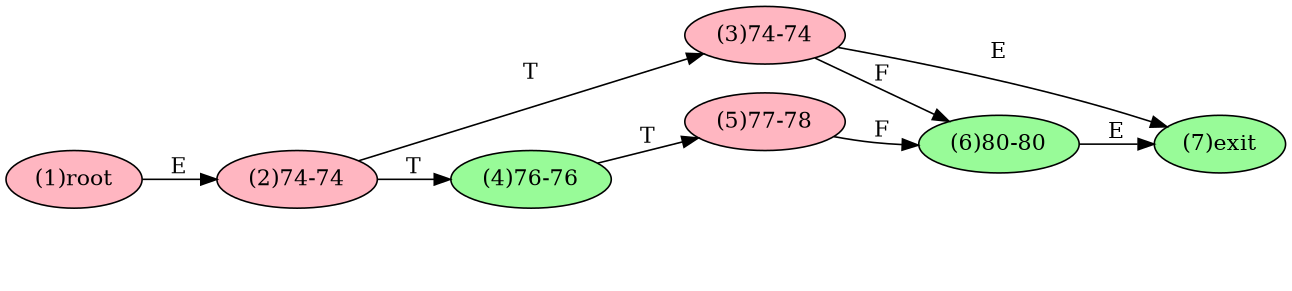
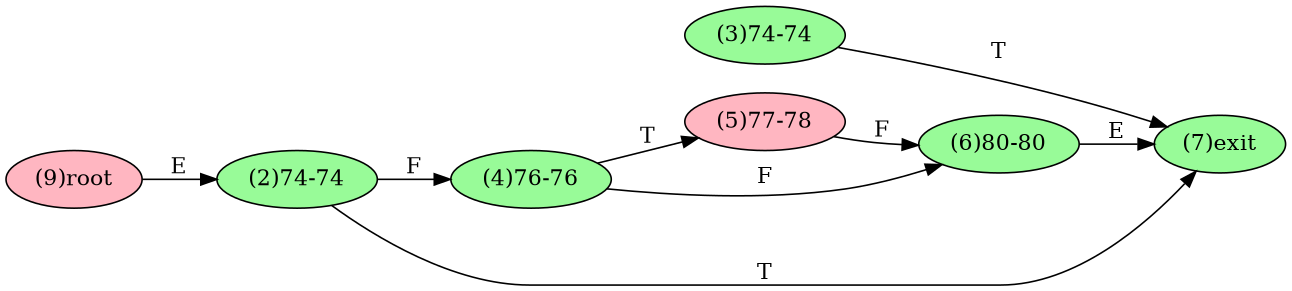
(765, 35) -> (765, 35)
(999, 52) -> (999, 52)
(875, 86) -> (768, 195)
(523, 110) -> (765, 285)
(414, 167) -> (414, 167)
(74, 179) -> (74, 179)
(297, 179) -> (297, 179)
